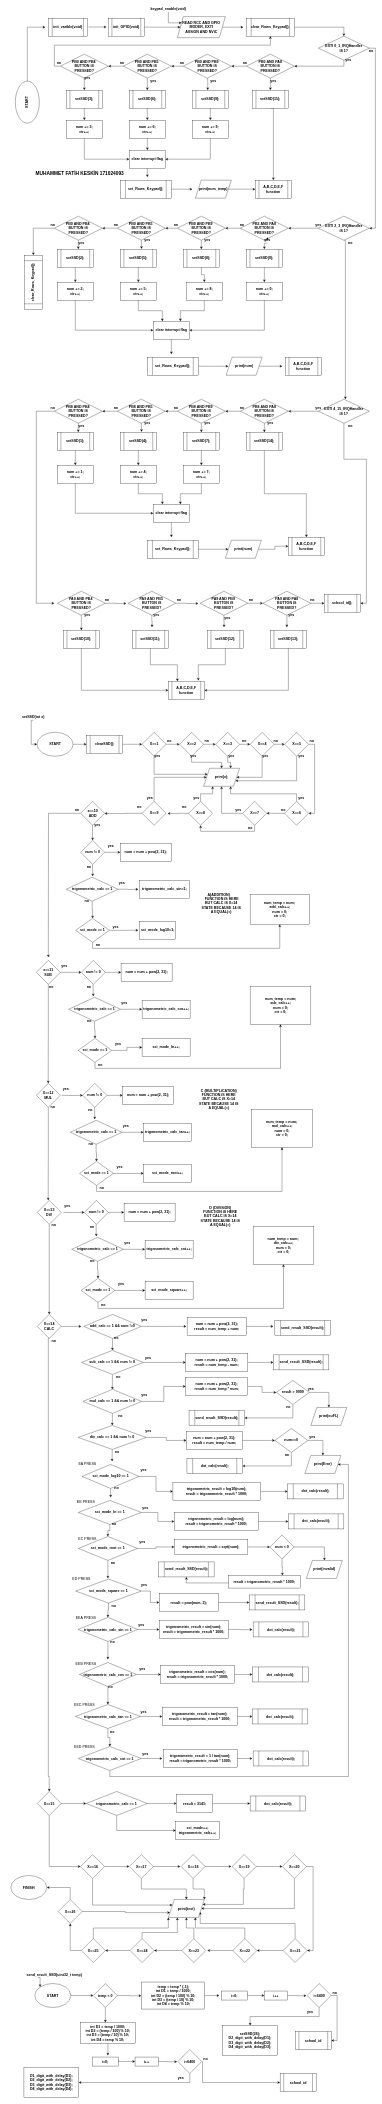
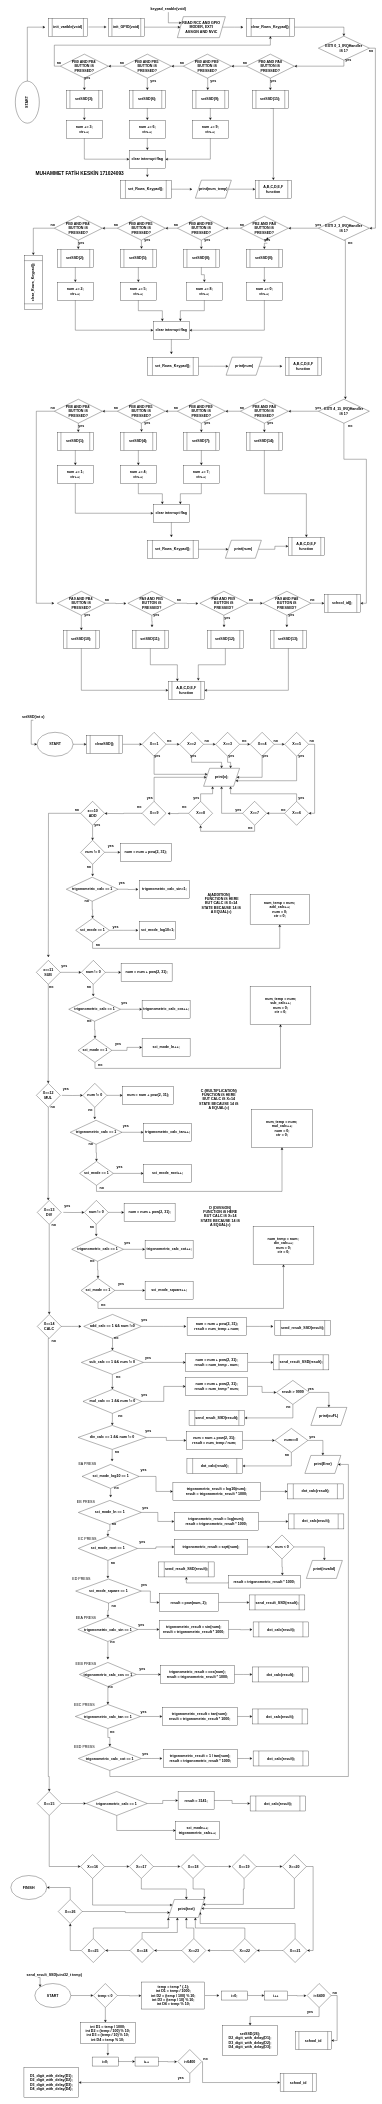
(194, 1803) -> (196, 1800)
